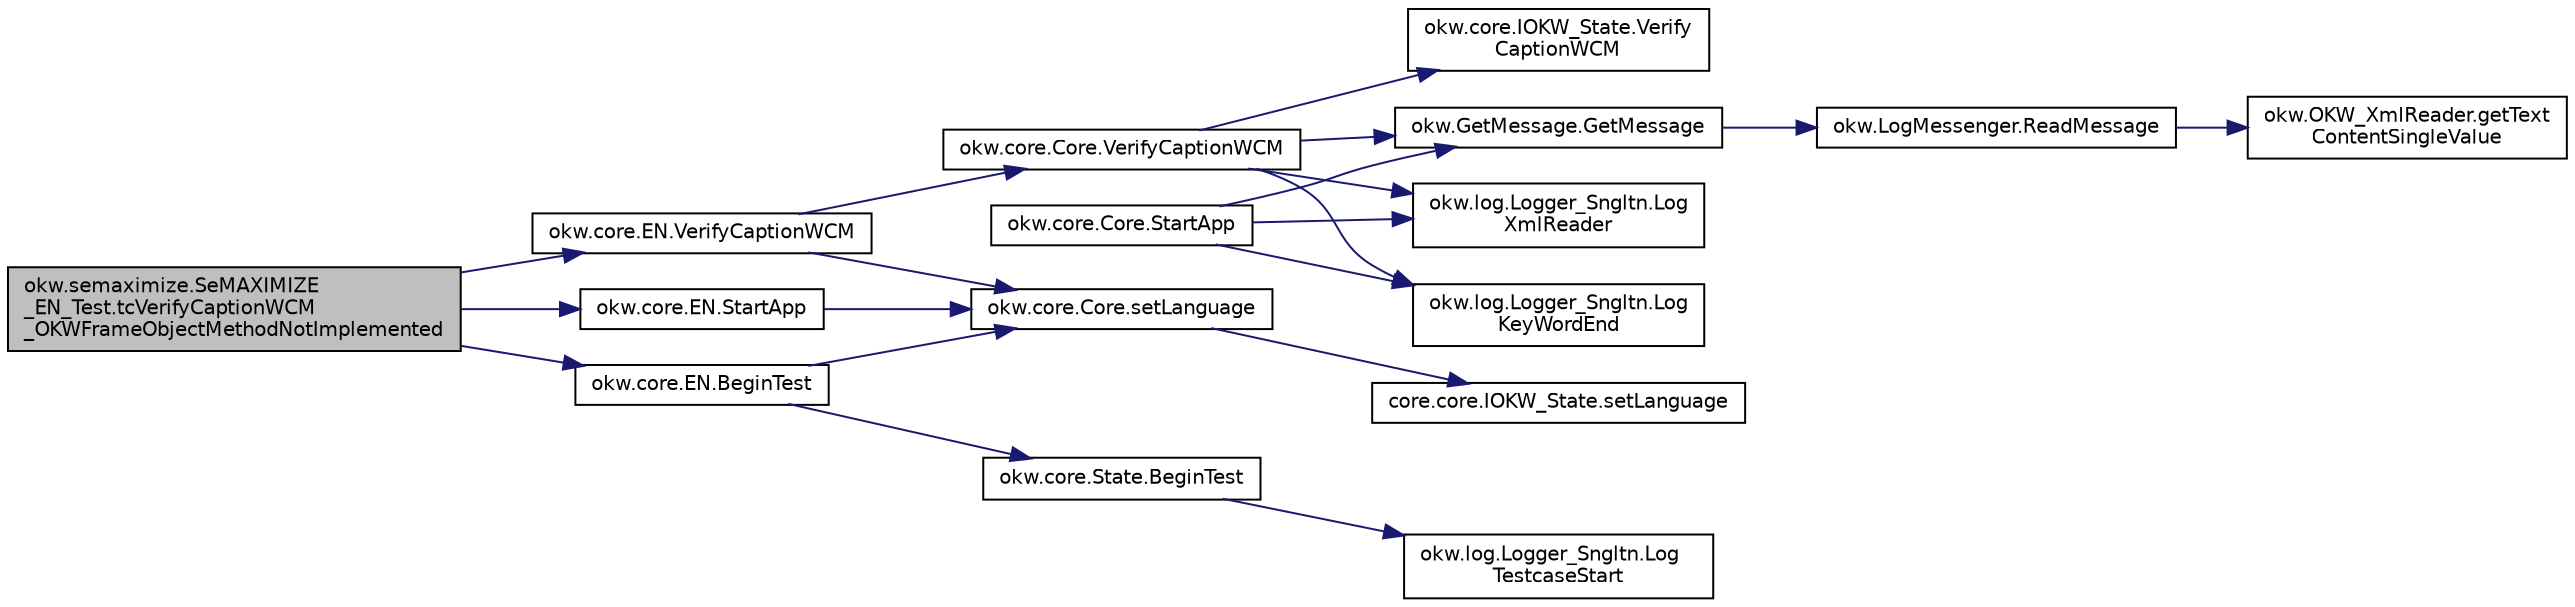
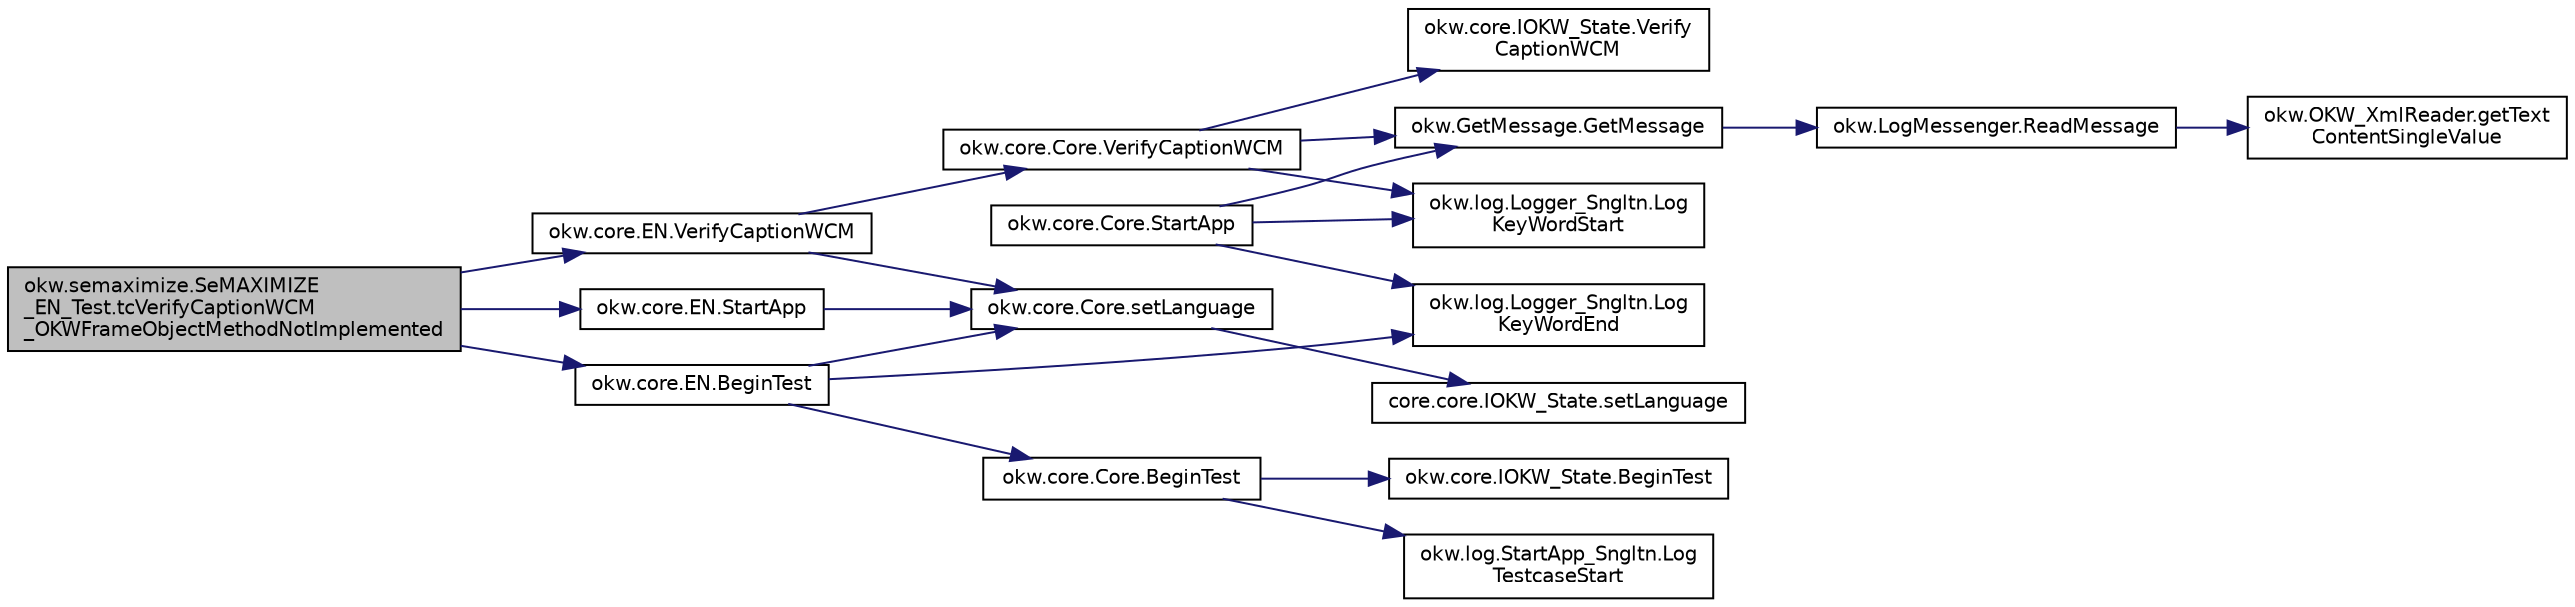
(1323, 206) -> (1111, 362)
(1559, 215) -> (1559, 215)
(1122, 479) -> (1122, 479)
none -> (1559, 479)
(1559, 566) -> (1559, 566)
